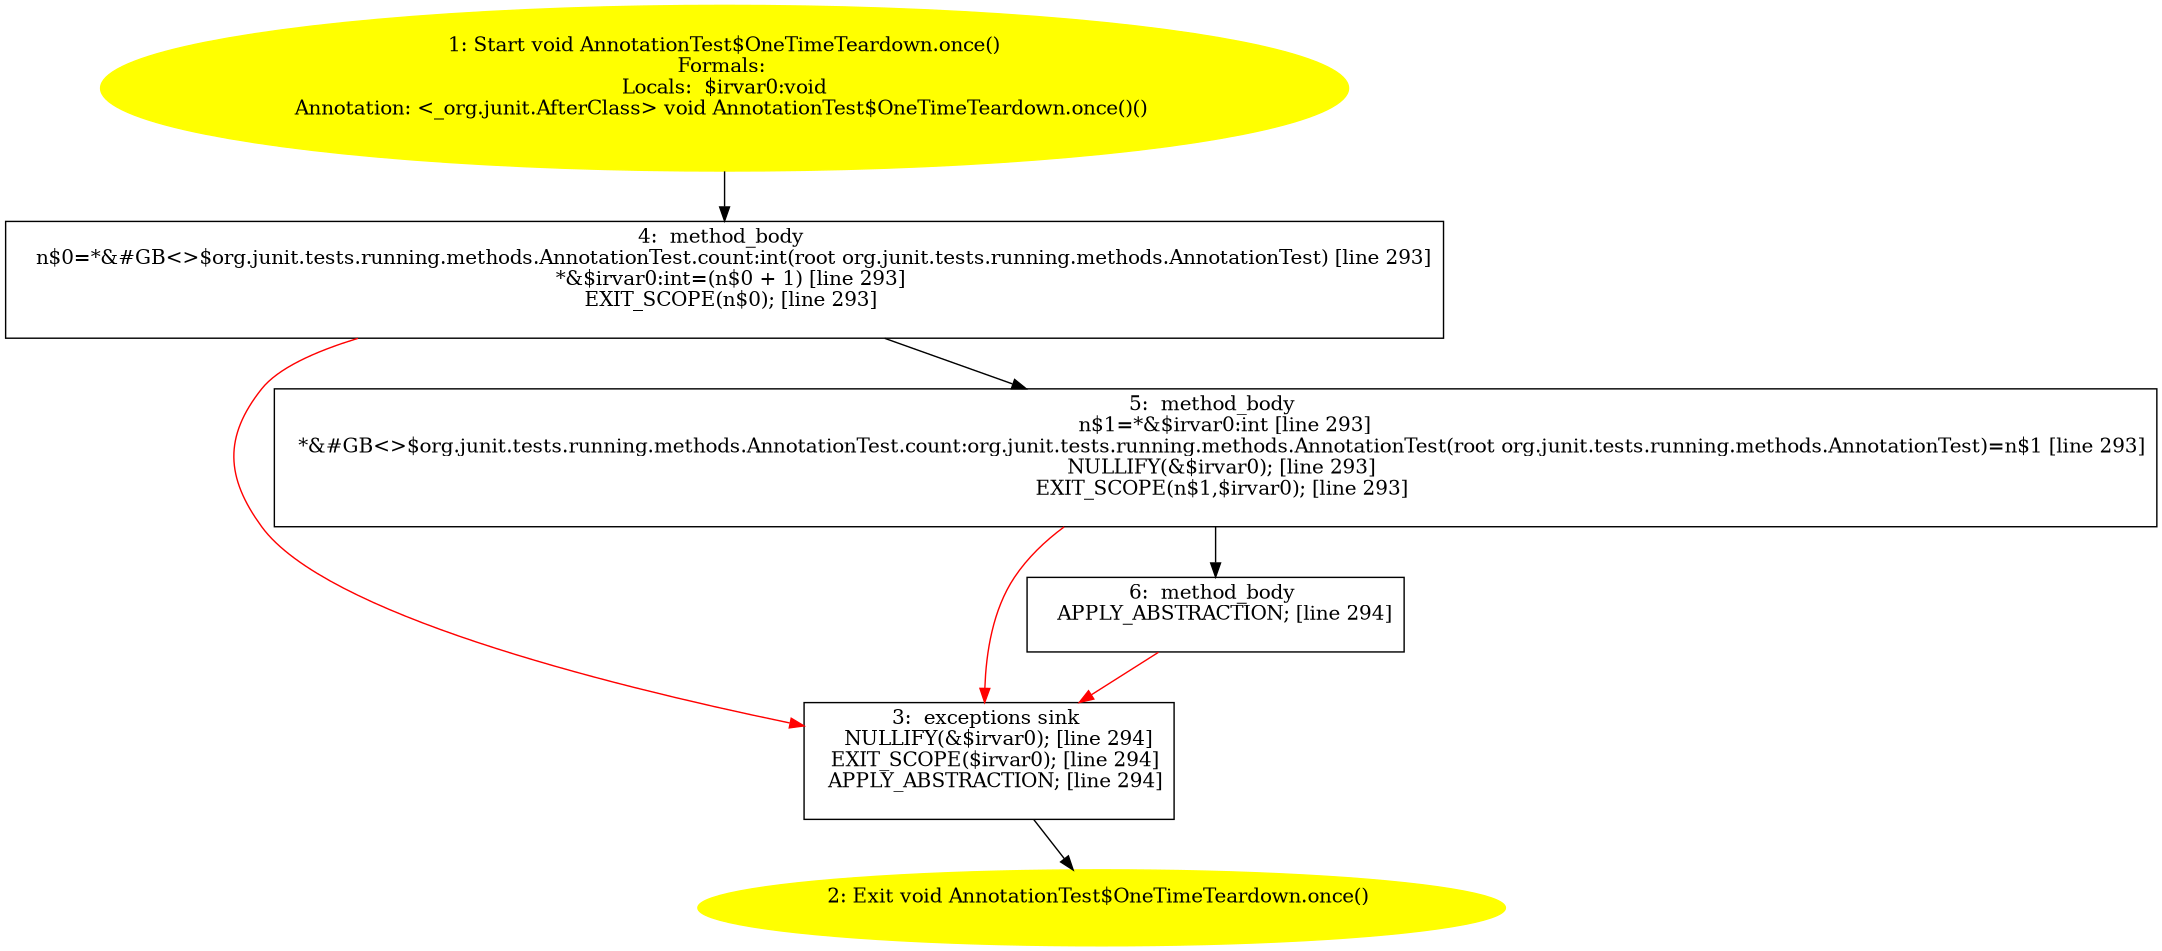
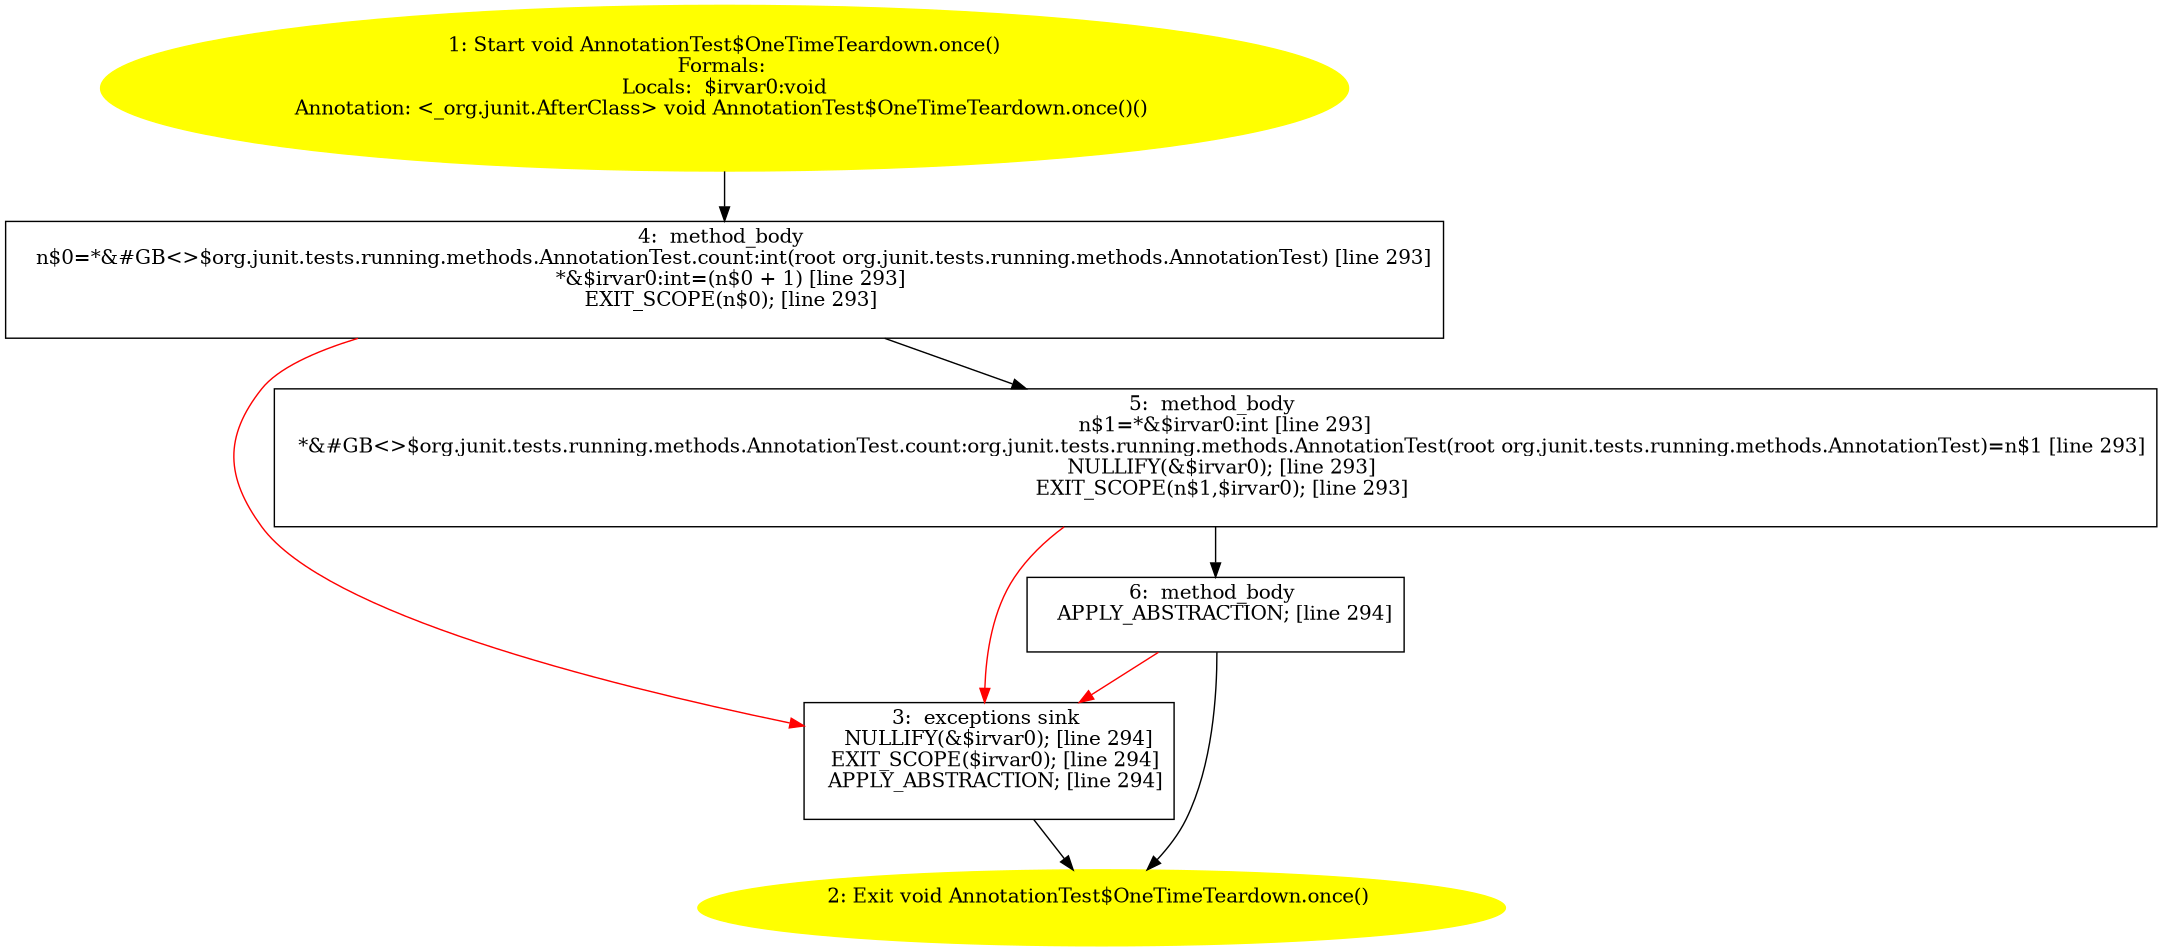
none -> (1206, 762)
